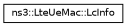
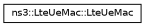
(63, 13) -> (72, 13)
